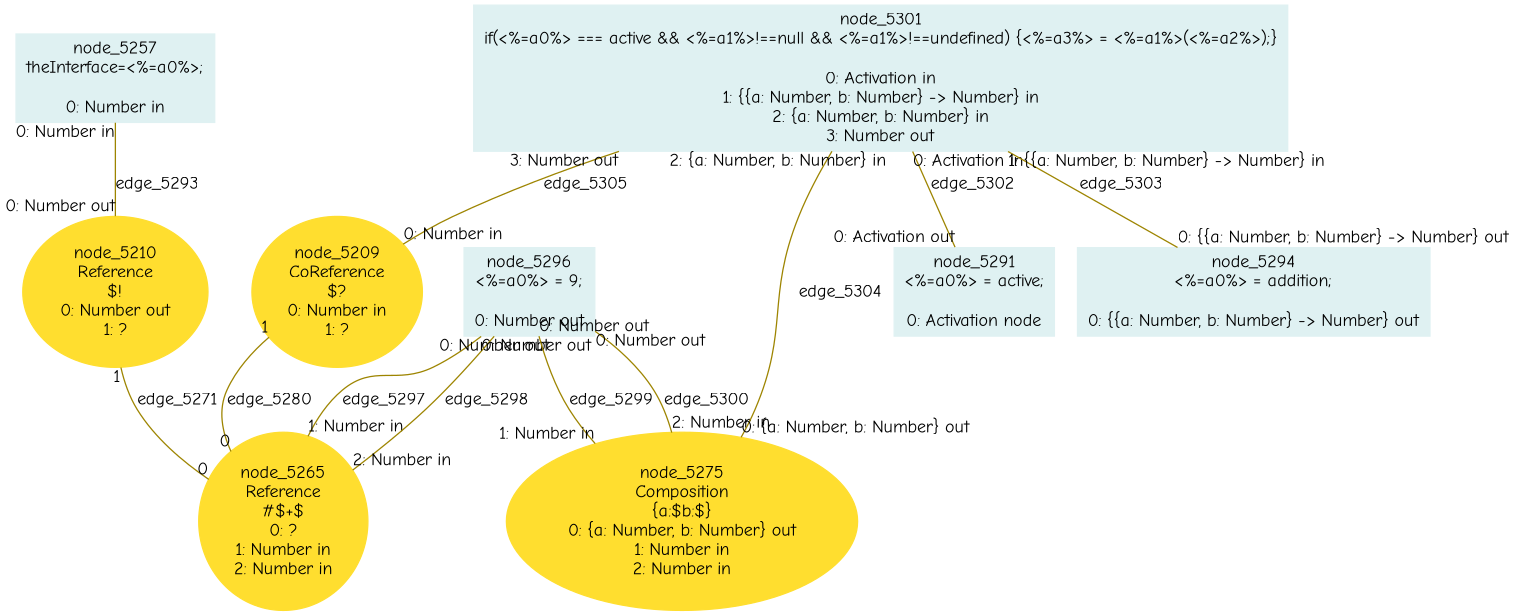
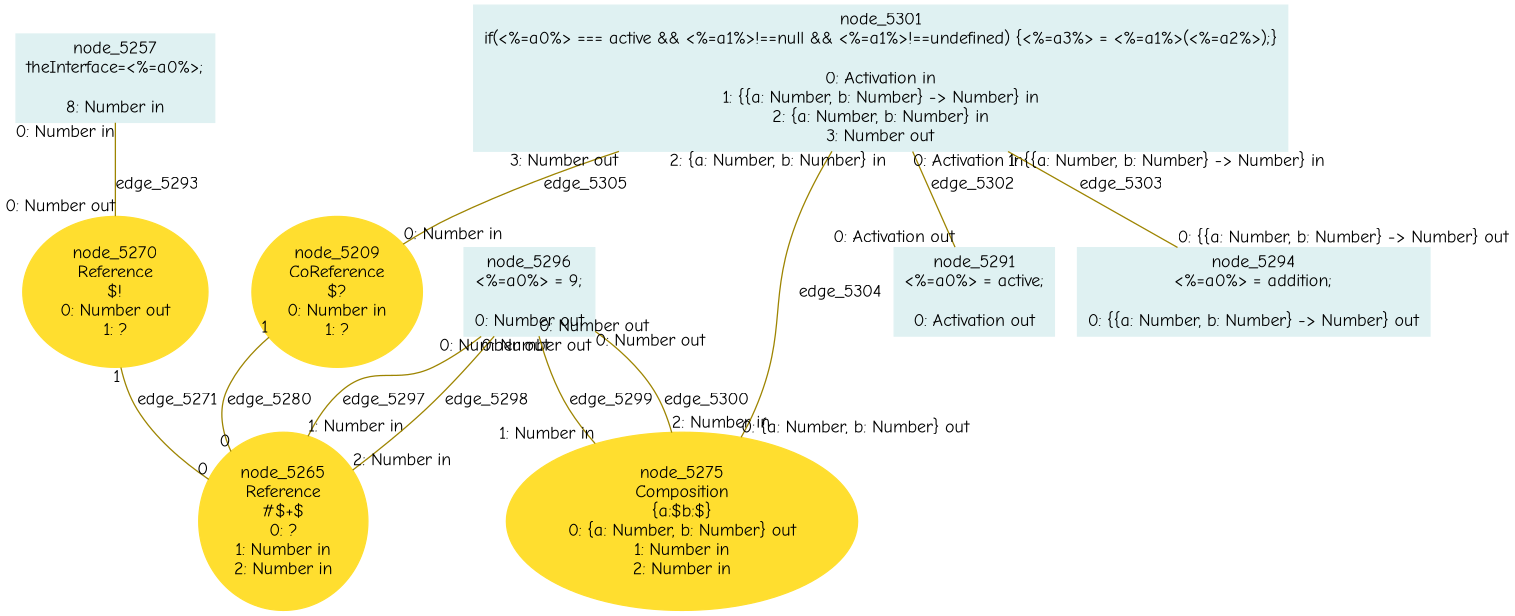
(115, 78) -> (115, 78)
(115, 292) -> (115, 292)
(974, 292) -> (974, 292)
